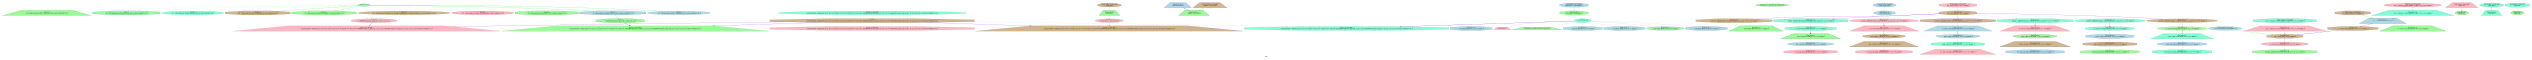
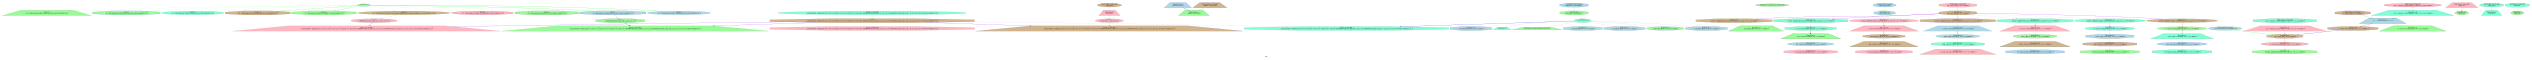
(1109, 13) -> (1109, 13)
(1502, 28) -> (1502, 28)
